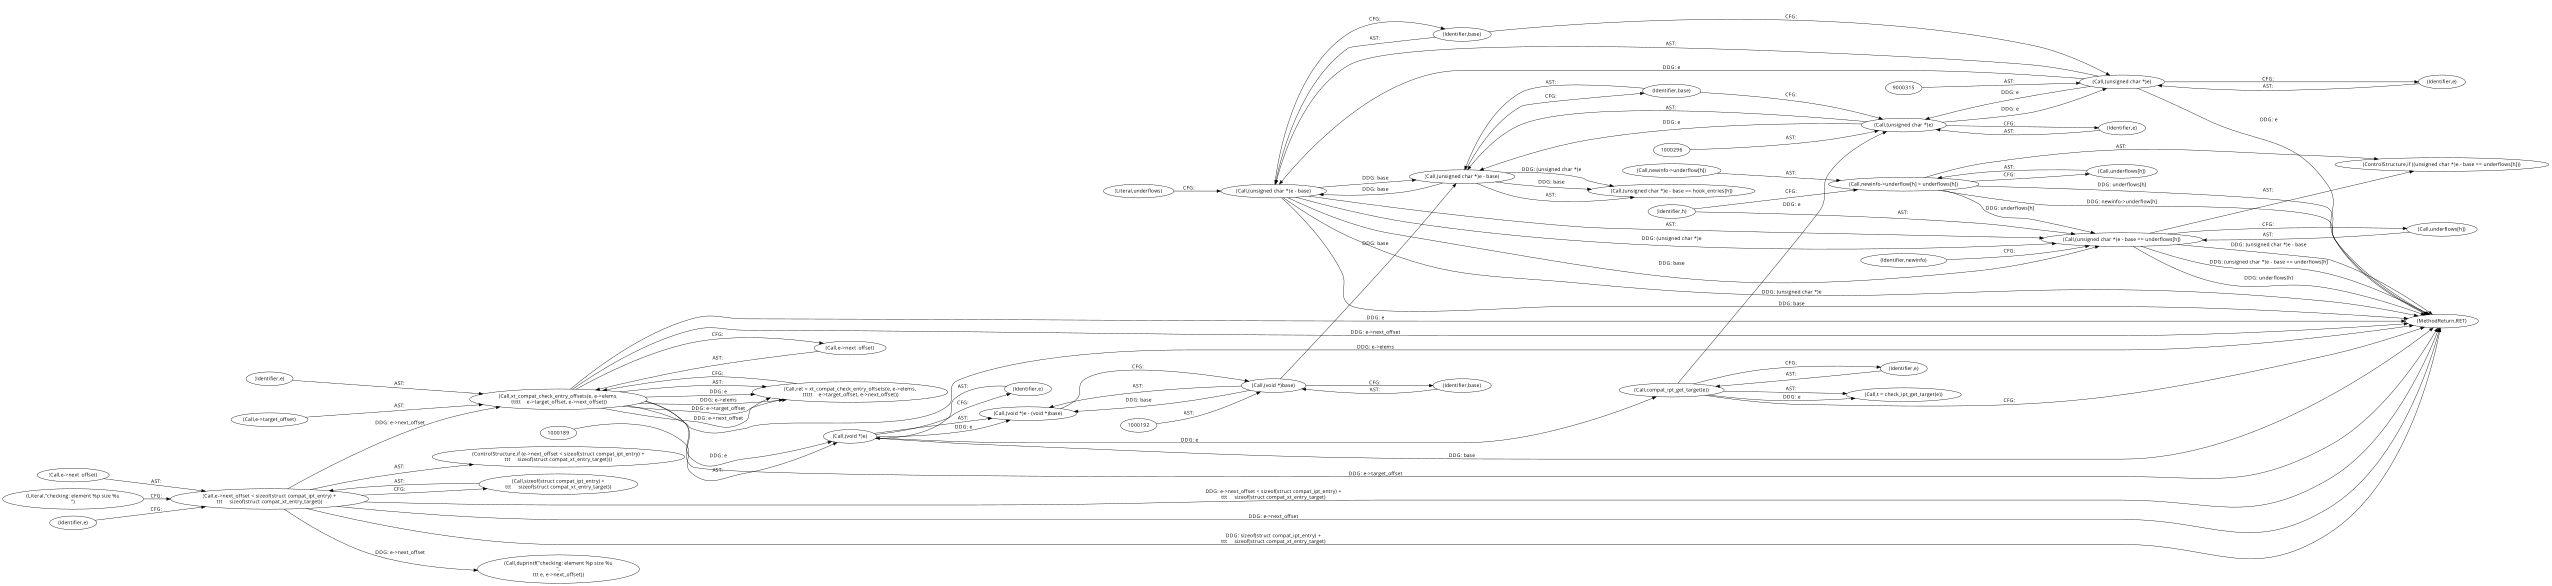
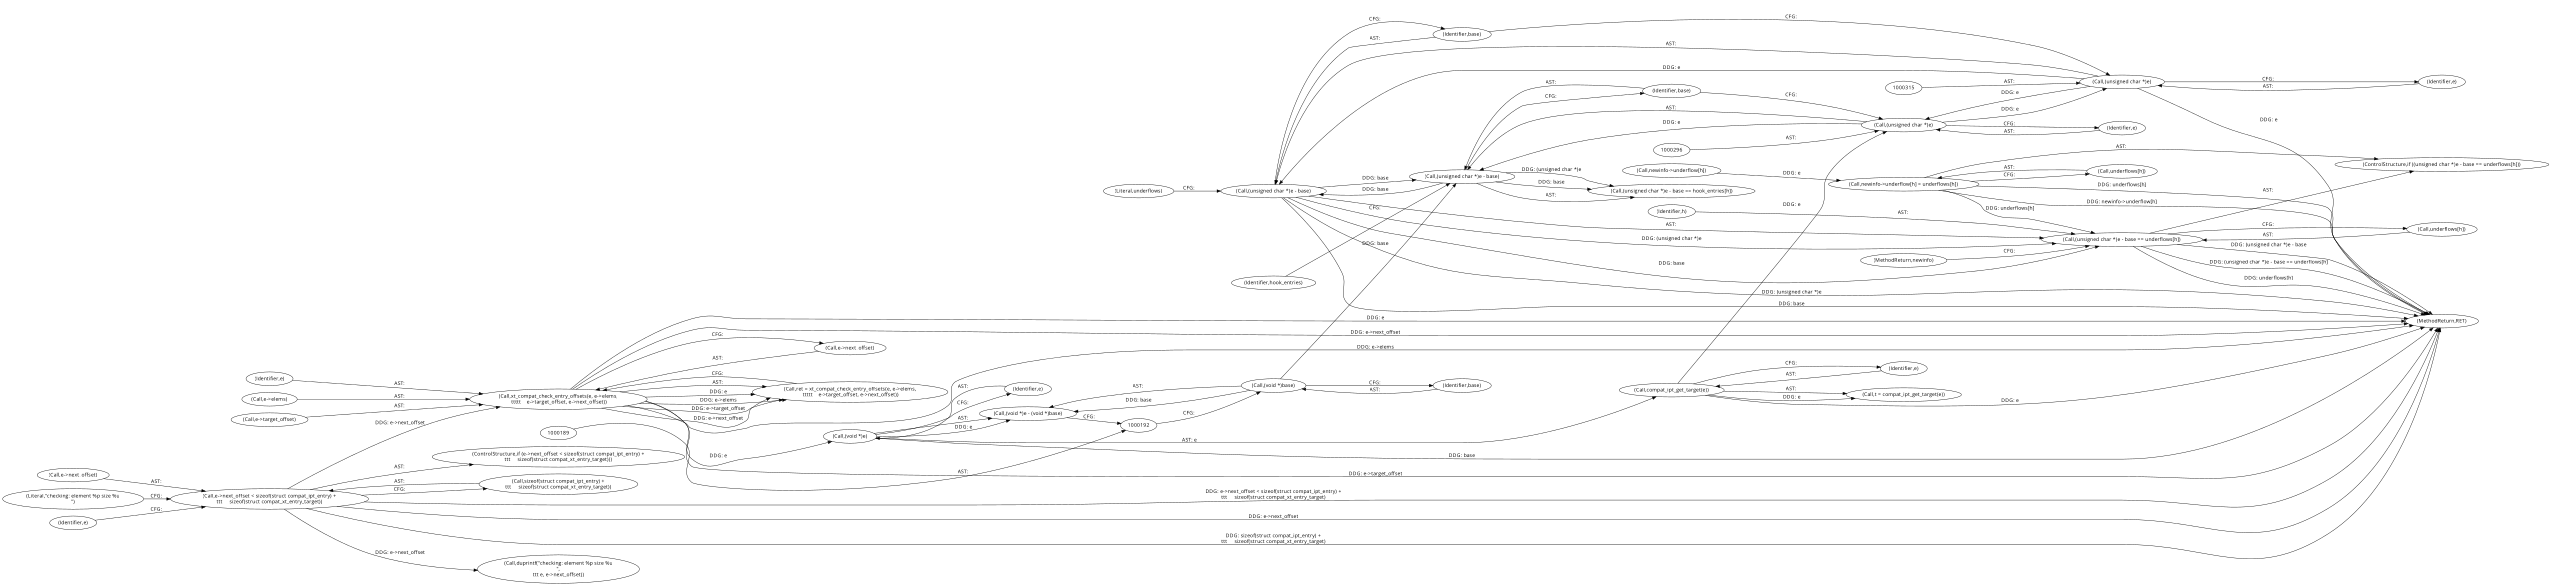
(1904, 88) -> (1904, 88)
(1792, 173) -> (1792, 173)
(1774, 200) -> none
(1904, 260) -> (1904, 260)
none -> (1274, 283)
(1144, 370) -> (1092, 420)
(1904, 395) -> (1904, 395)
none -> (270, 399)
(2010, 401) -> (2010, 401)
(1190, 413) -> (1190, 413)
(1190, 440) -> (1190, 440)
(692, 474) -> (831, 489)
